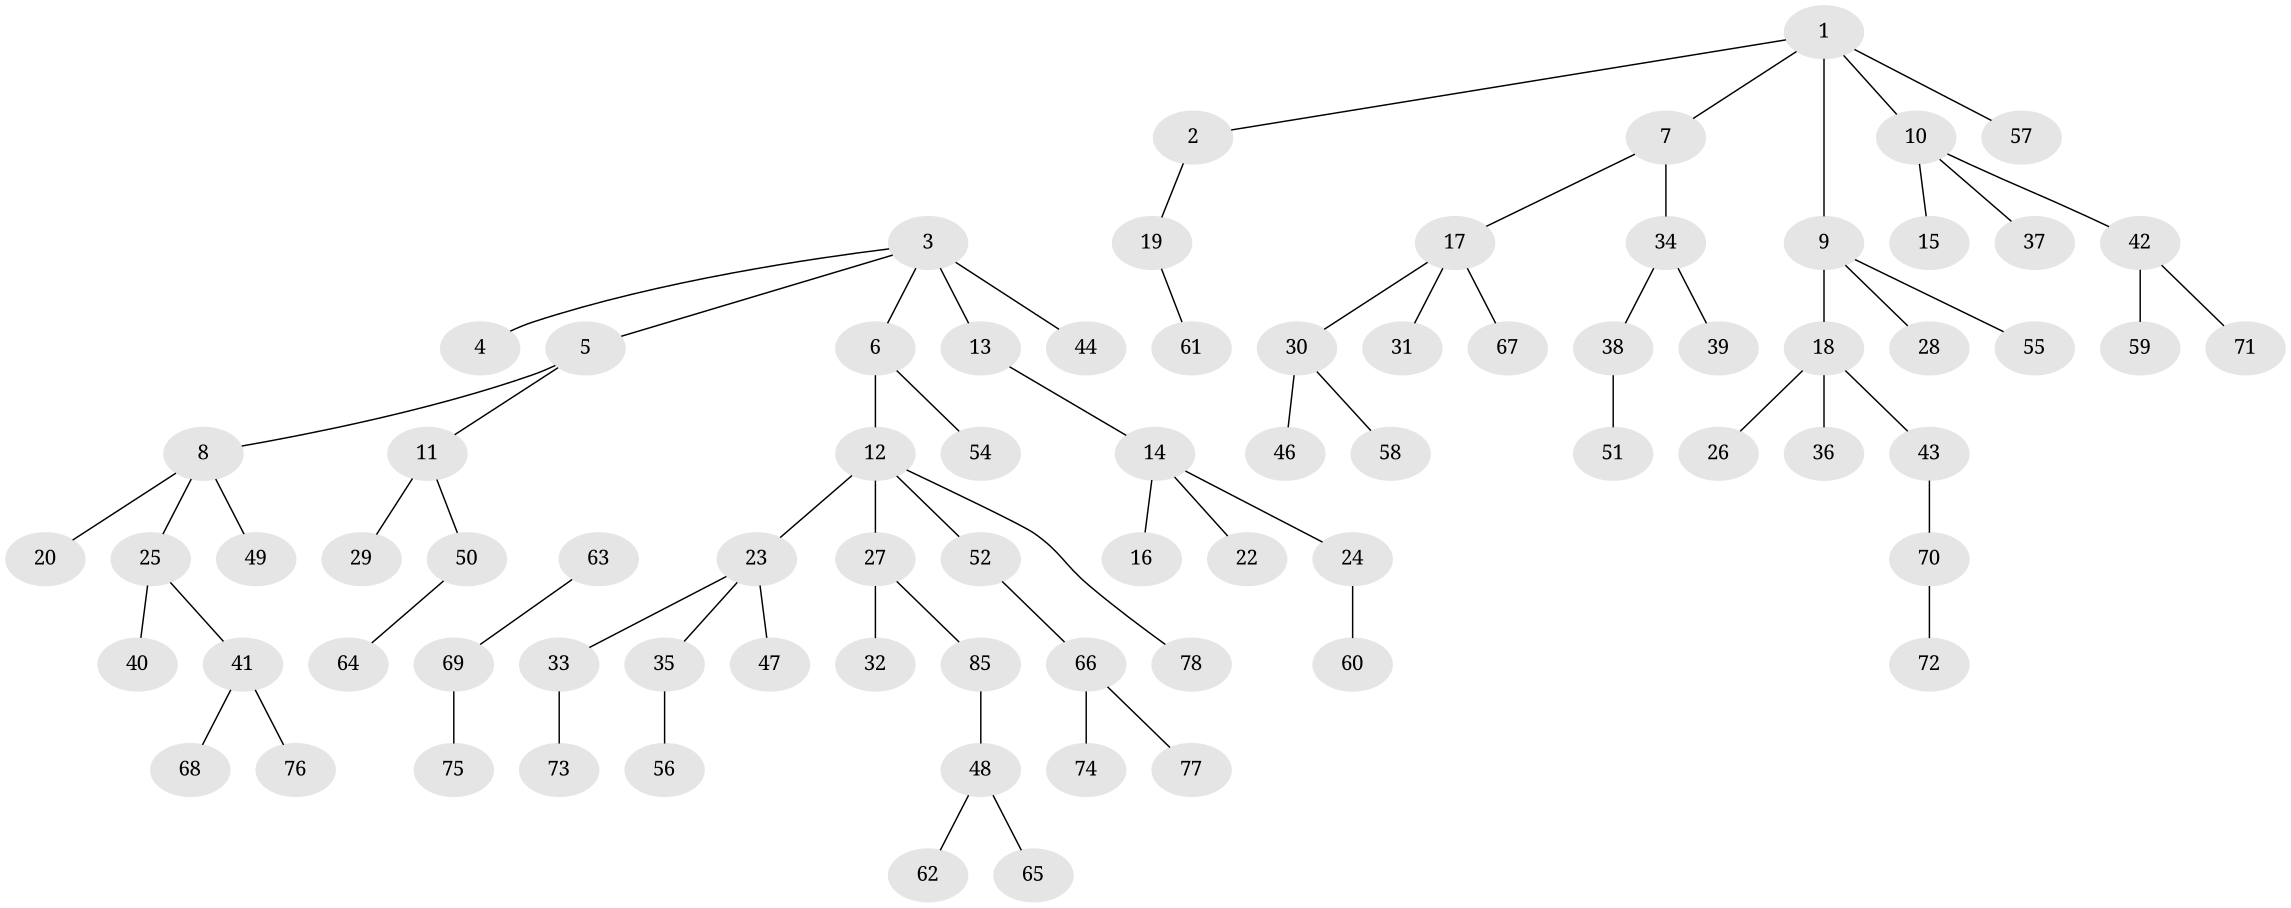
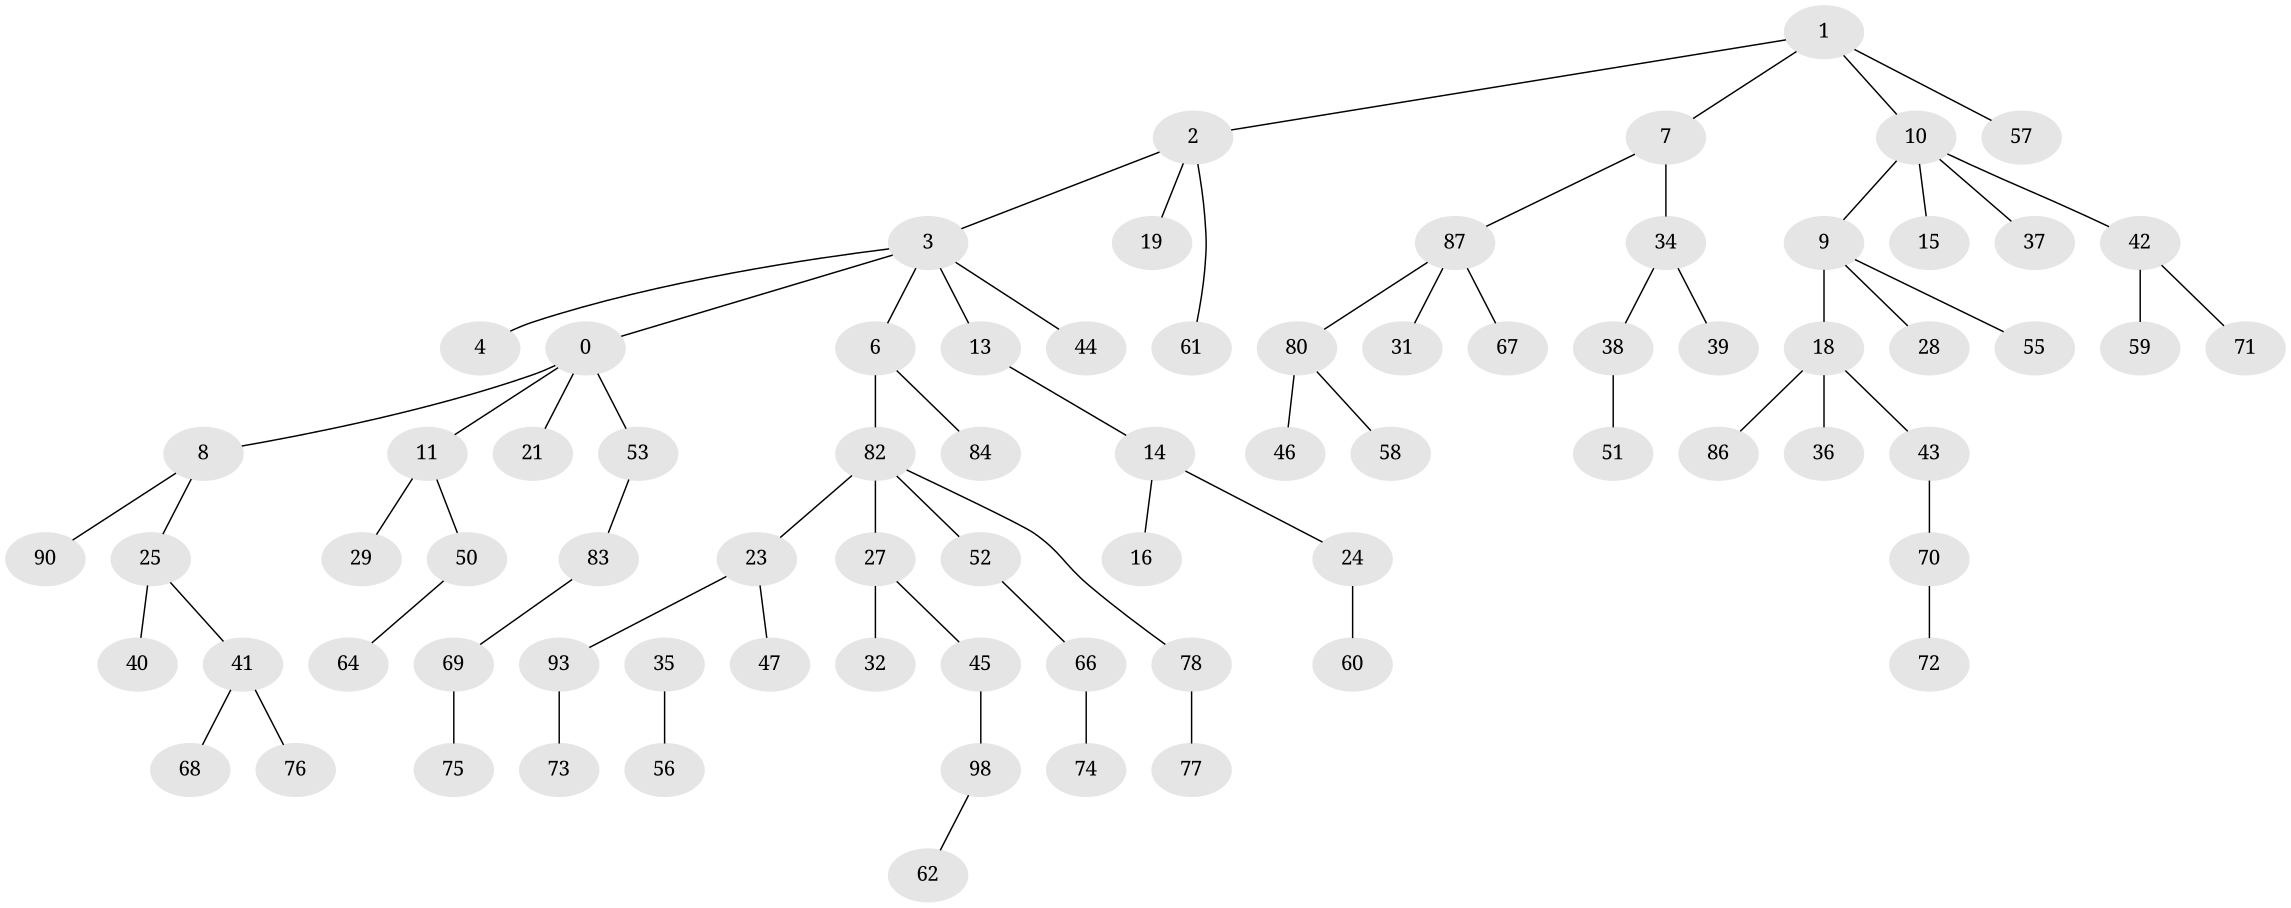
(1824, 138) -> (1870, 190)
none -> (1060, 190)
(1455, 243) -> (1455, 243)
(1172, 295) -> (1206, 243)
(586, 348) -> (586, 348)
(1297, 348) -> (1297, 348)
none -> (533, 454)
none -> (638, 454)
(875, 454) -> (875, 454)
(981, 454) -> (981, 454)
(1719, 454) -> (1719, 454)
(45, 559) -> (45, 559)
(256, 559) -> none
(599, 559) -> (599, 559)
(1247, 559) -> none
(711, 612) -> none
(559, 665) -> (559, 665)
(981, 665) -> (981, 665)
(1139, 717) -> (1192, 717)
(981, 770) -> (981, 770)
(1034, 875) -> none
